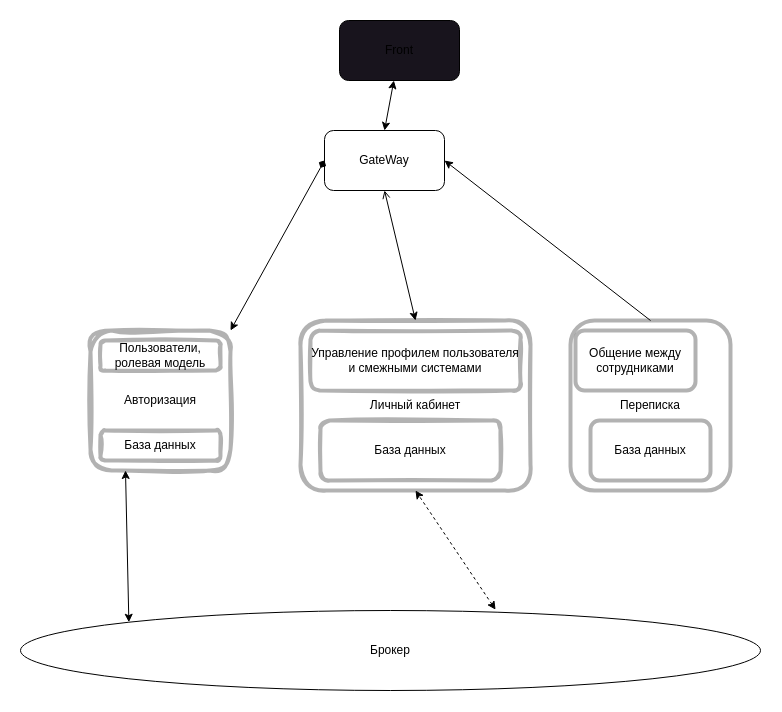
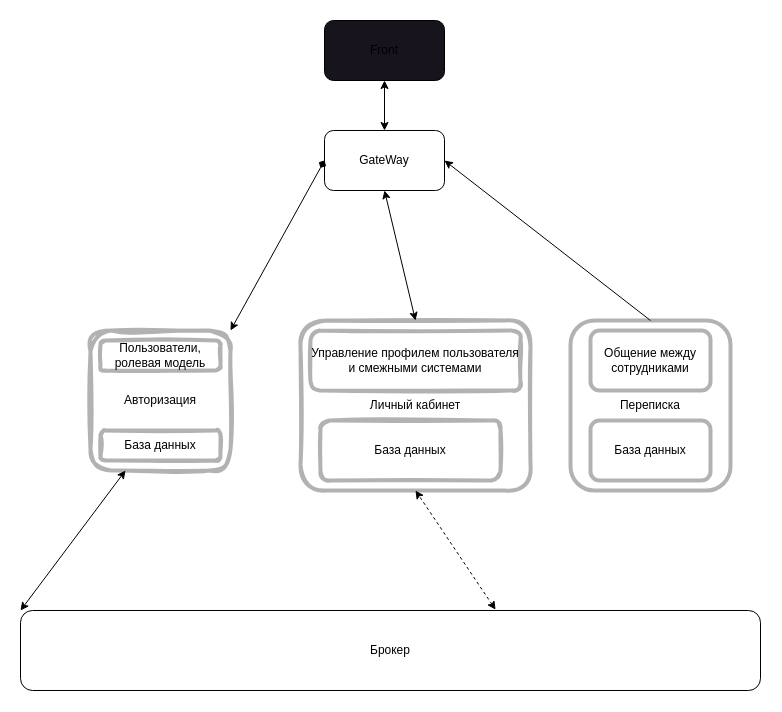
(400, 51) -> (385, 51)
(386, 197) -> (386, 198)
(636, 361) -> (651, 361)
(391, 651) -> (391, 651)
